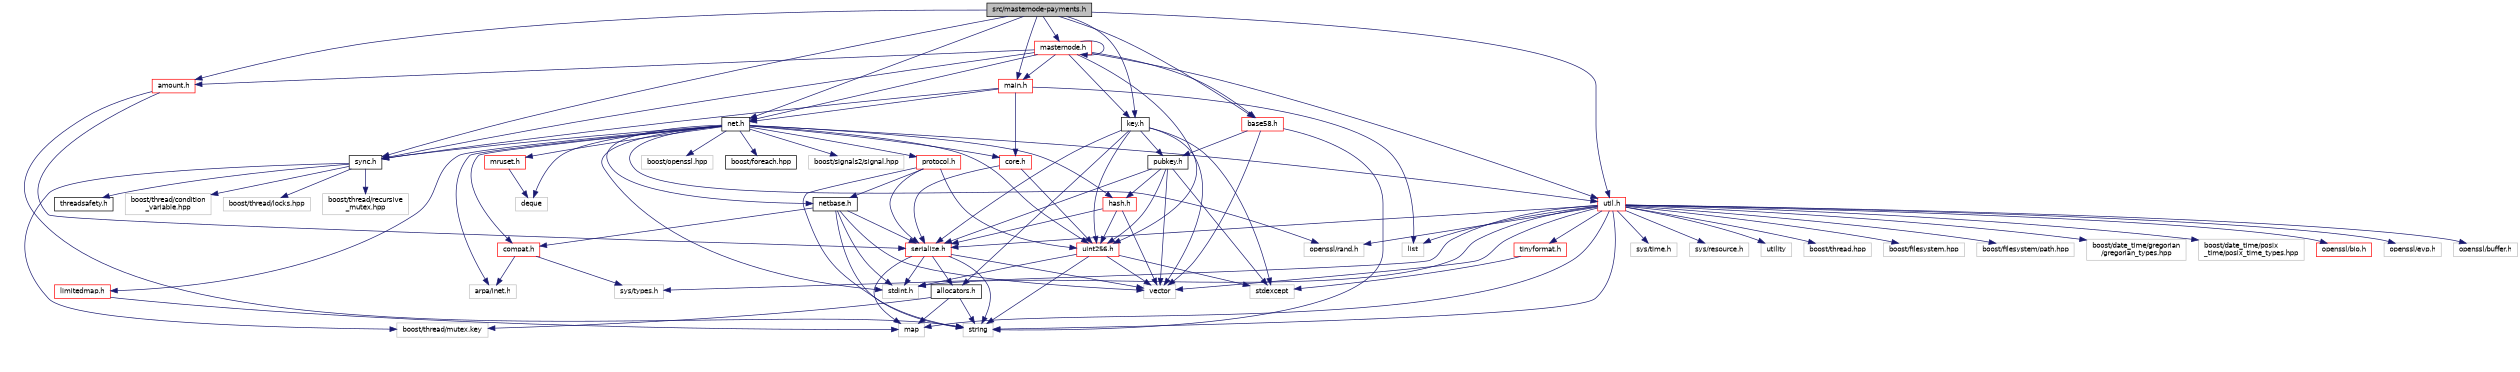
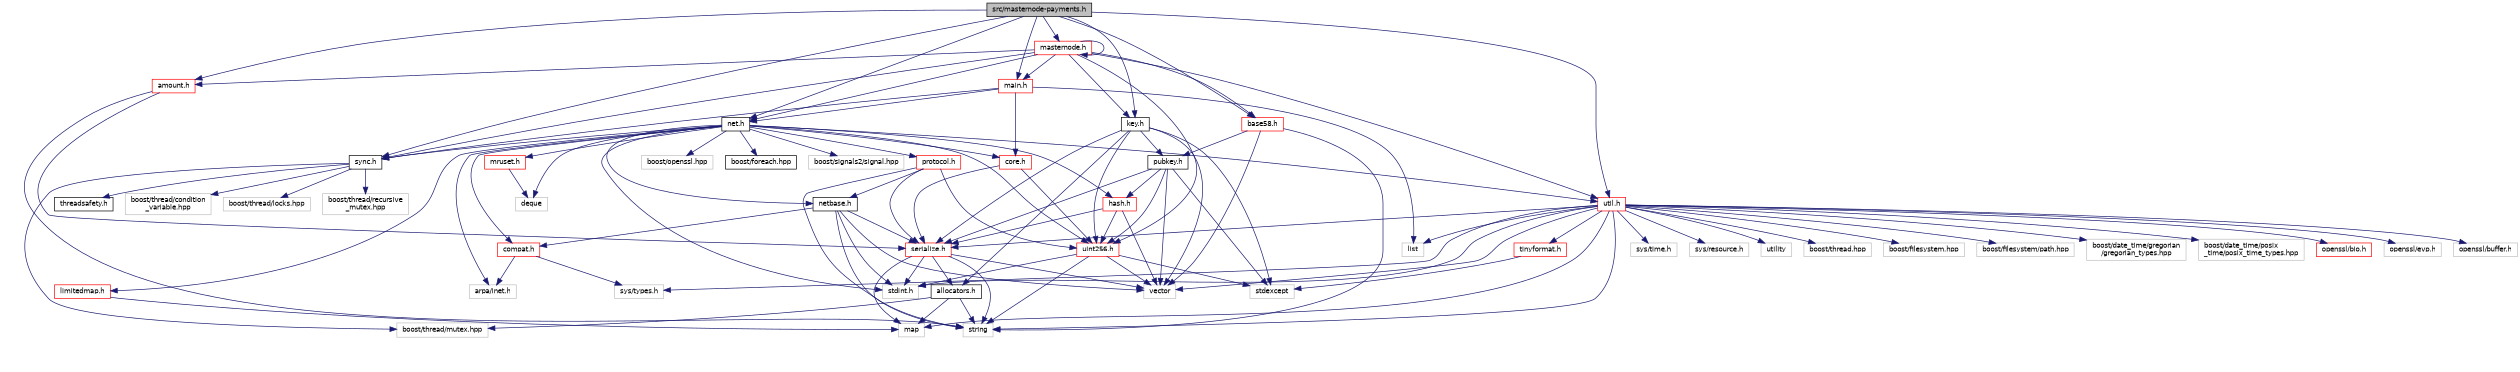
(1334, 250) -> none
(442, 330) -> (442, 330)
